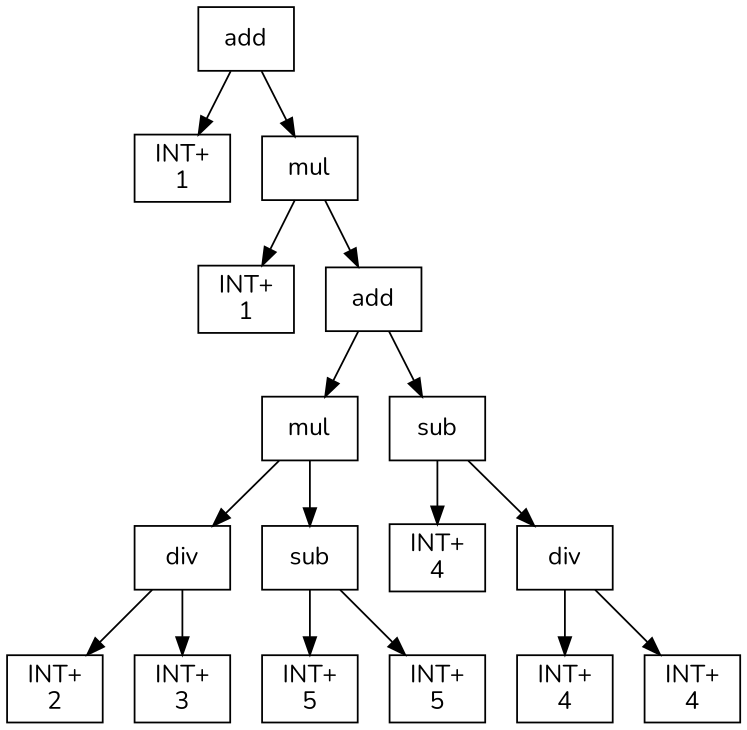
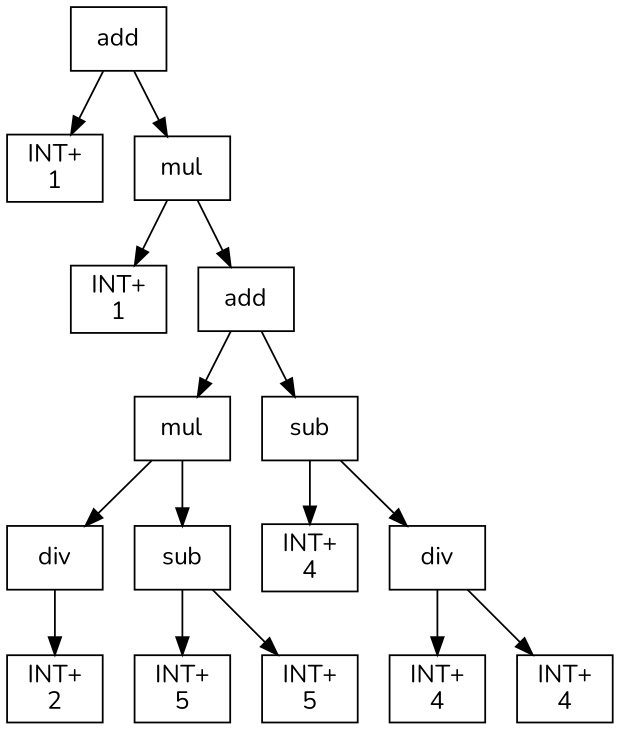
(182, 689) -> none
